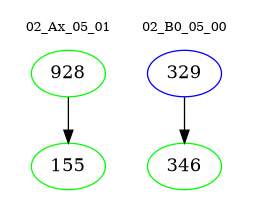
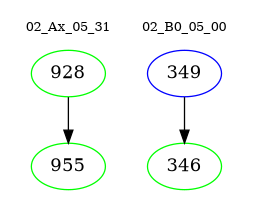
(68, 28) -> (68, 28)
(185, 74) -> (185, 74)
(68, 166) -> (68, 166)
